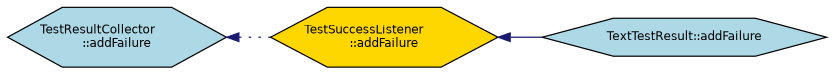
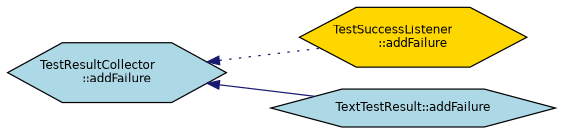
(526, 37) -> (267, 91)
